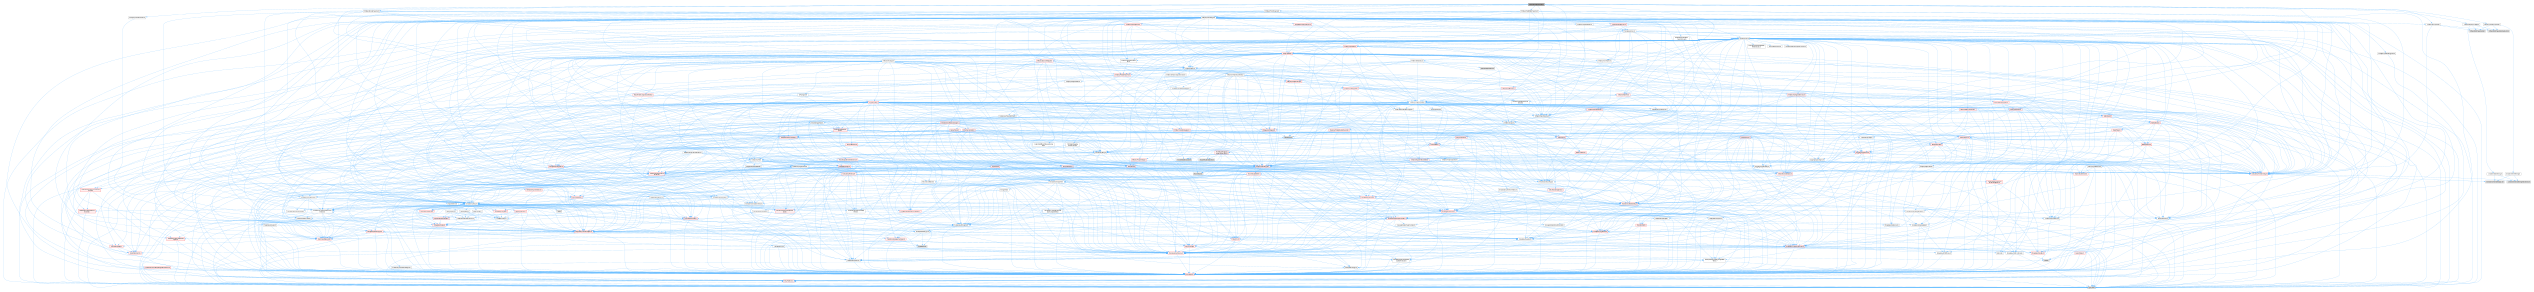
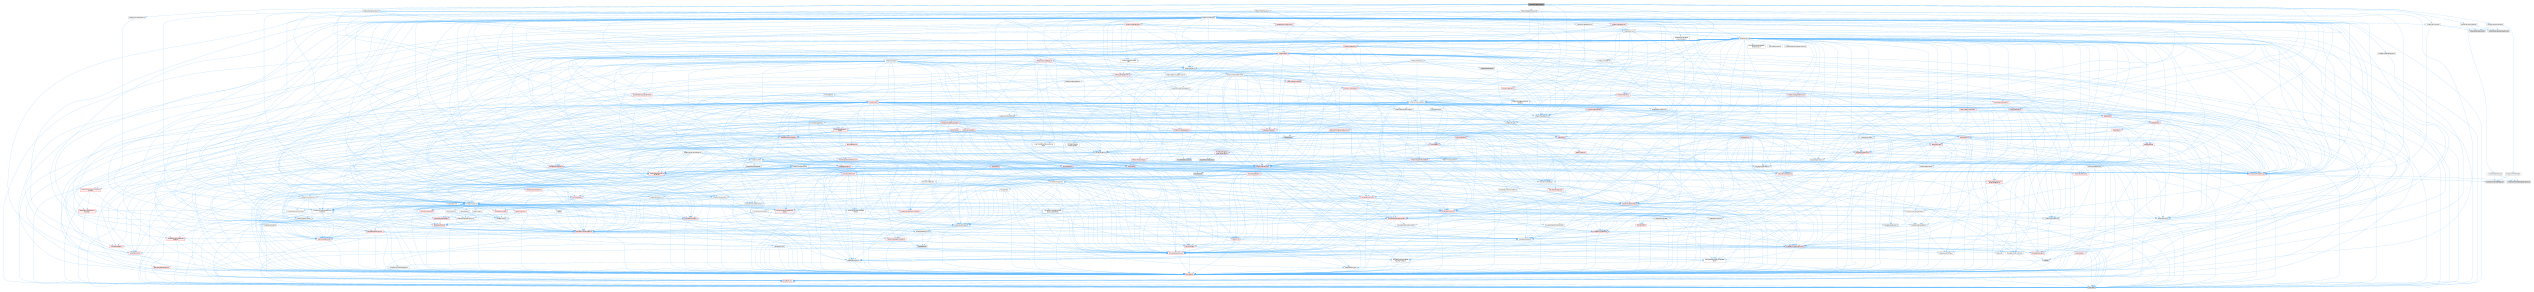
(158, 268) -> (162, 268)
